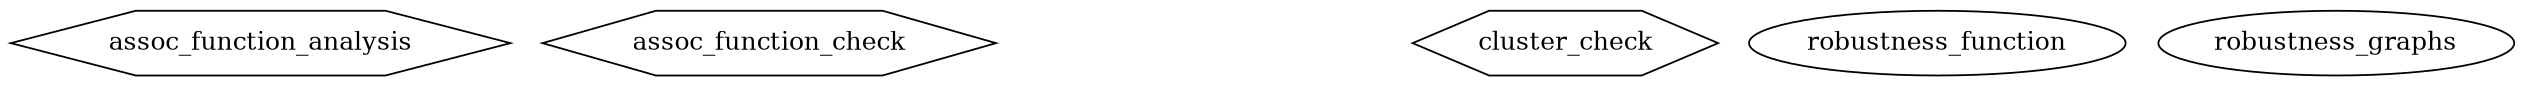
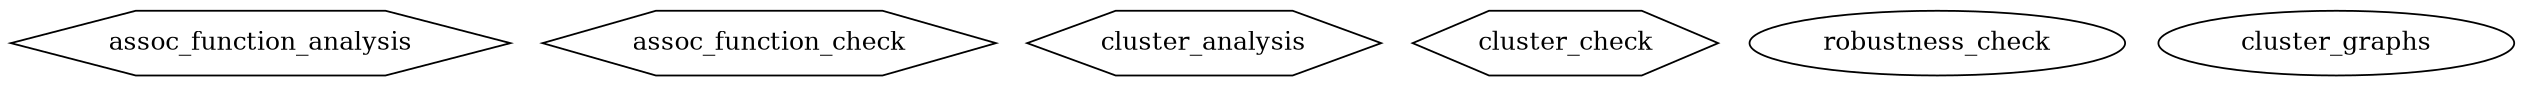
none -> (1204, 43)
(1937, 43) -> (1937, 43)
(2336, 43) -> (2336, 43)
